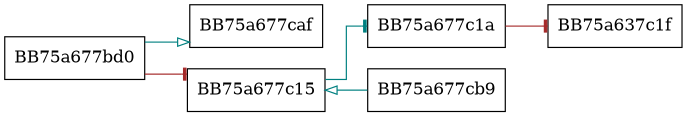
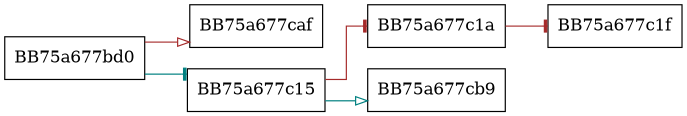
(615, 26) -> (615, 26)
(161, 42) -> (161, 42)
(346, 56) -> (346, 56)
(163, 74) -> (163, 74)
(352, 90) -> (341, 101)
